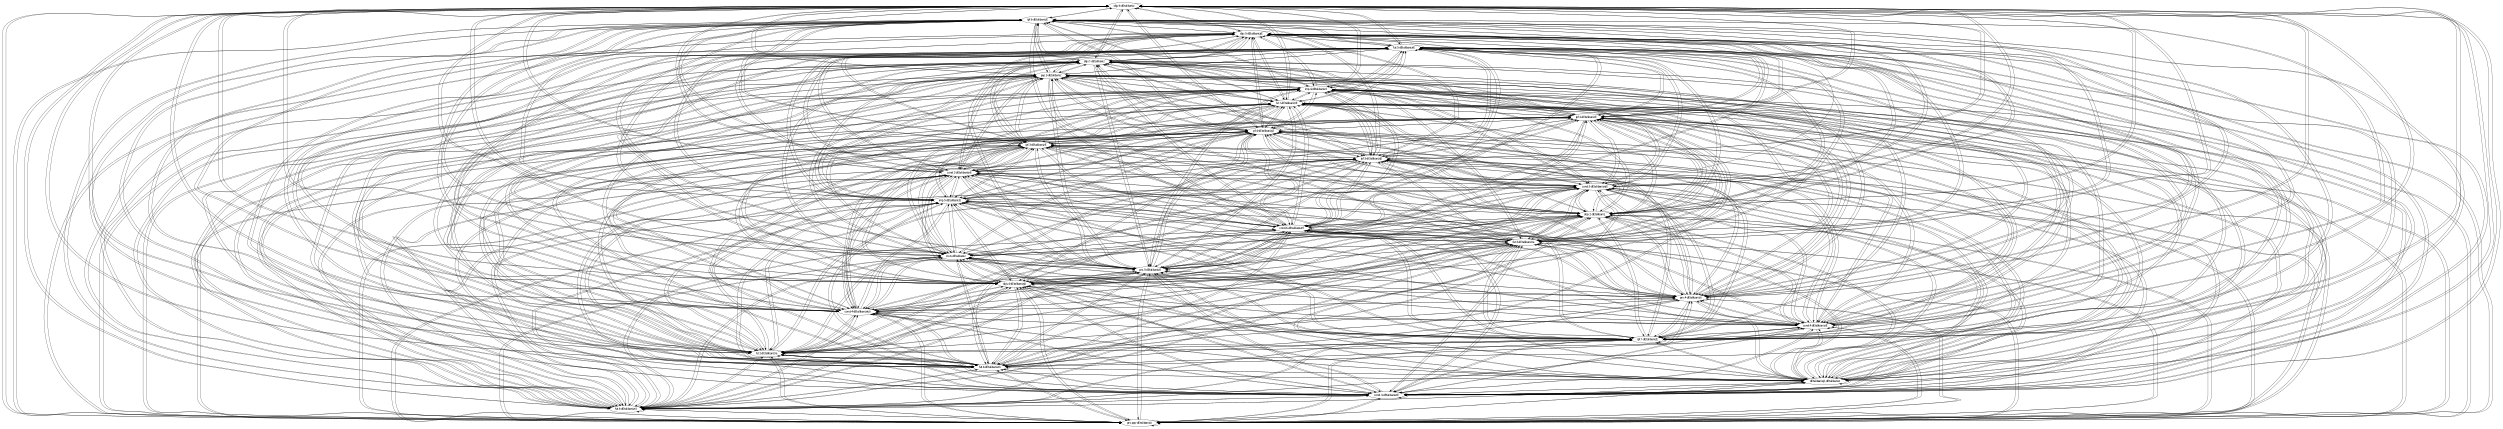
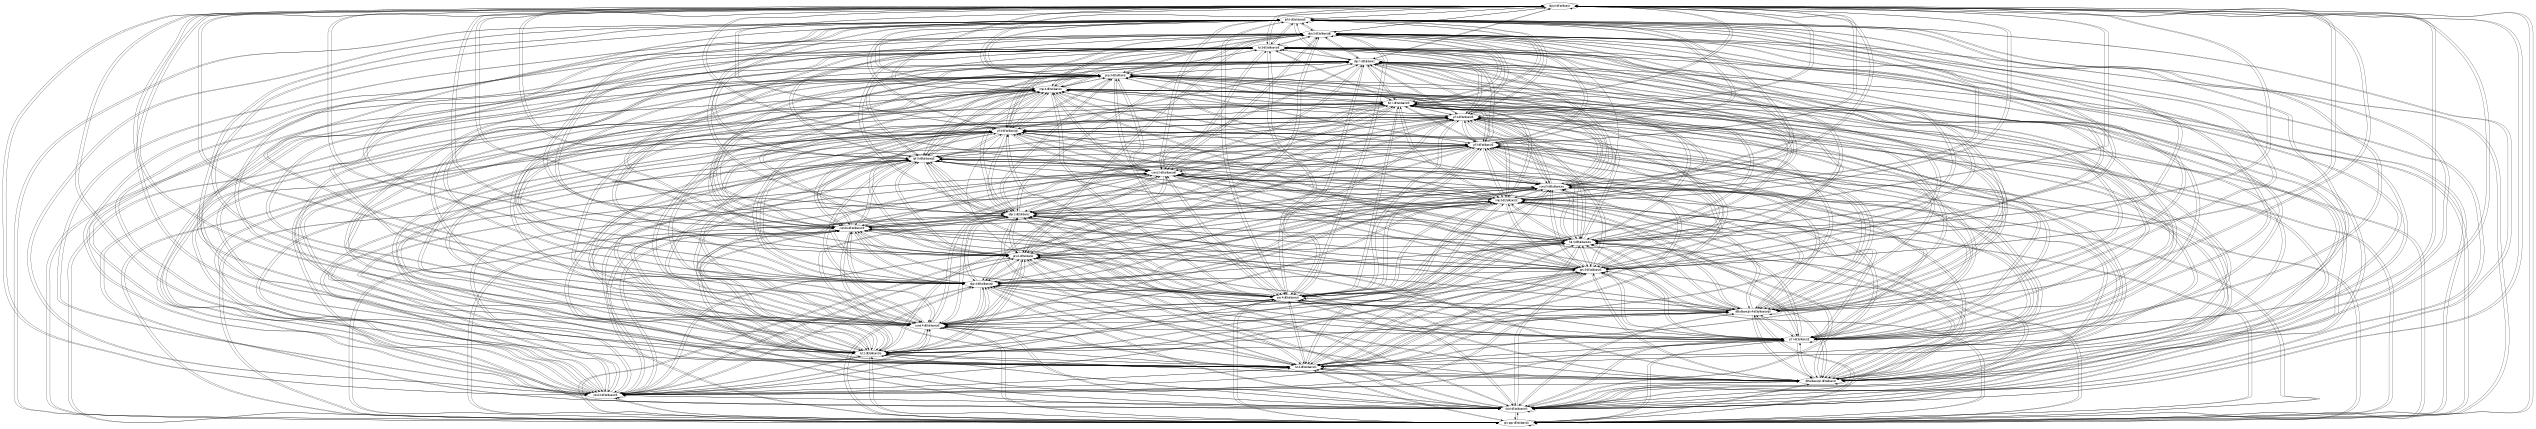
(1085, 186) -> none
(1595, 187) -> (1552, 187)
(858, 312) -> (1753, 312)
